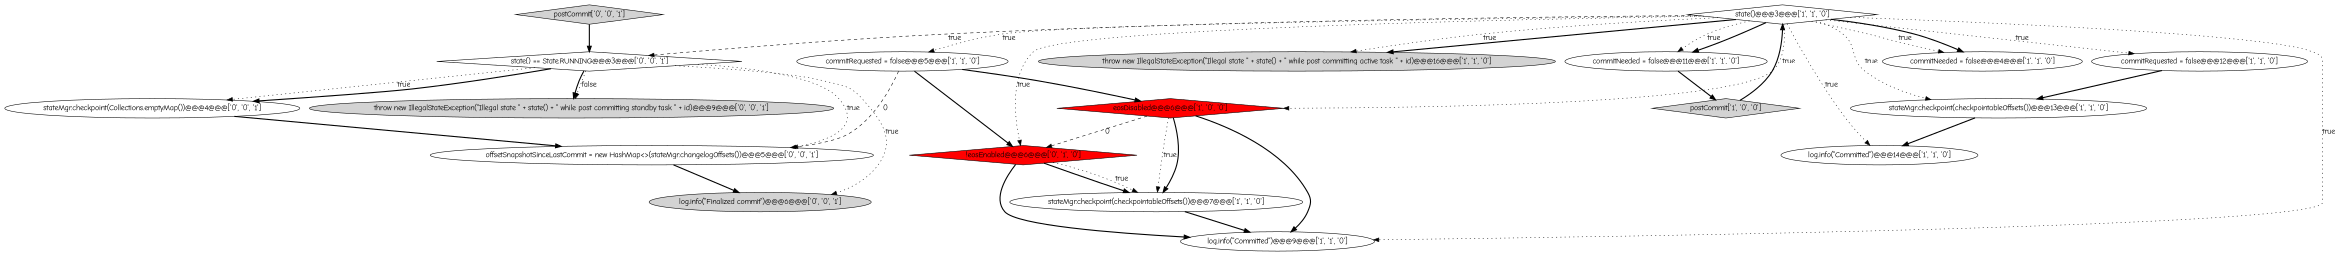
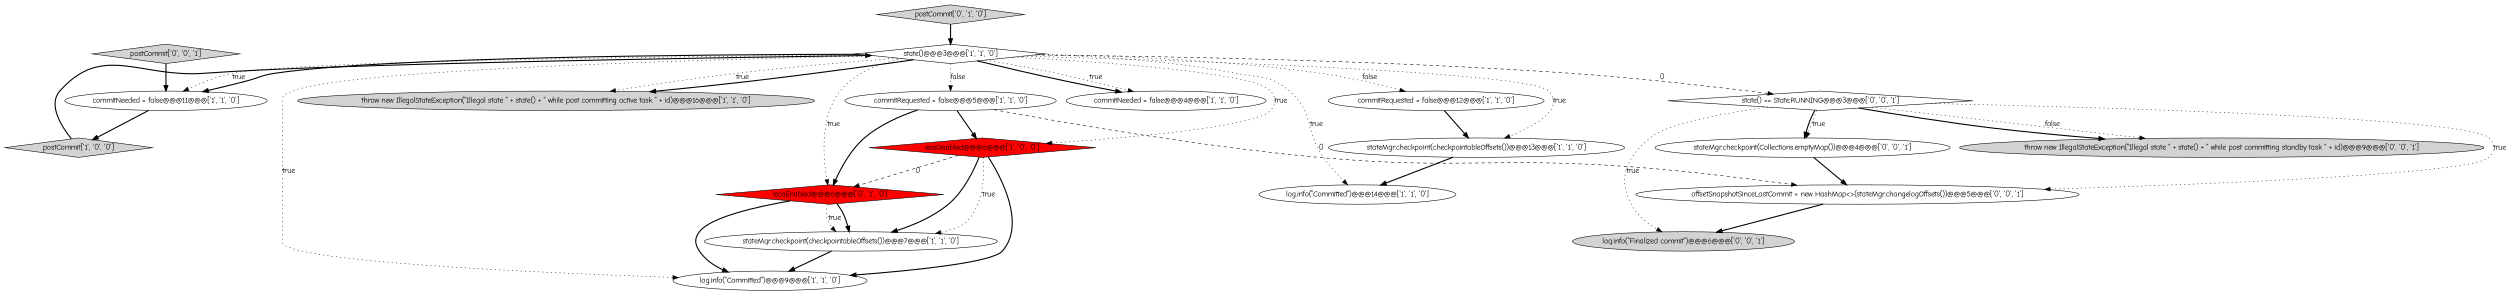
none -> (951, 15)
(589, 35) -> (166, 75)
(955, 38) -> (1662, 77)
(1009, 38) -> (958, 77)
(2022, 38) -> (1370, 77)
